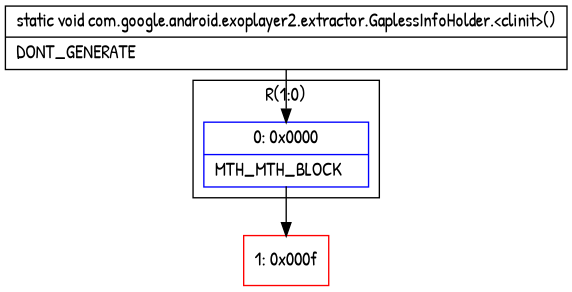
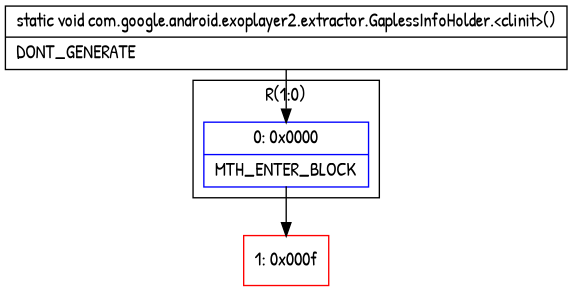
(279, 170) -> (286, 170)
